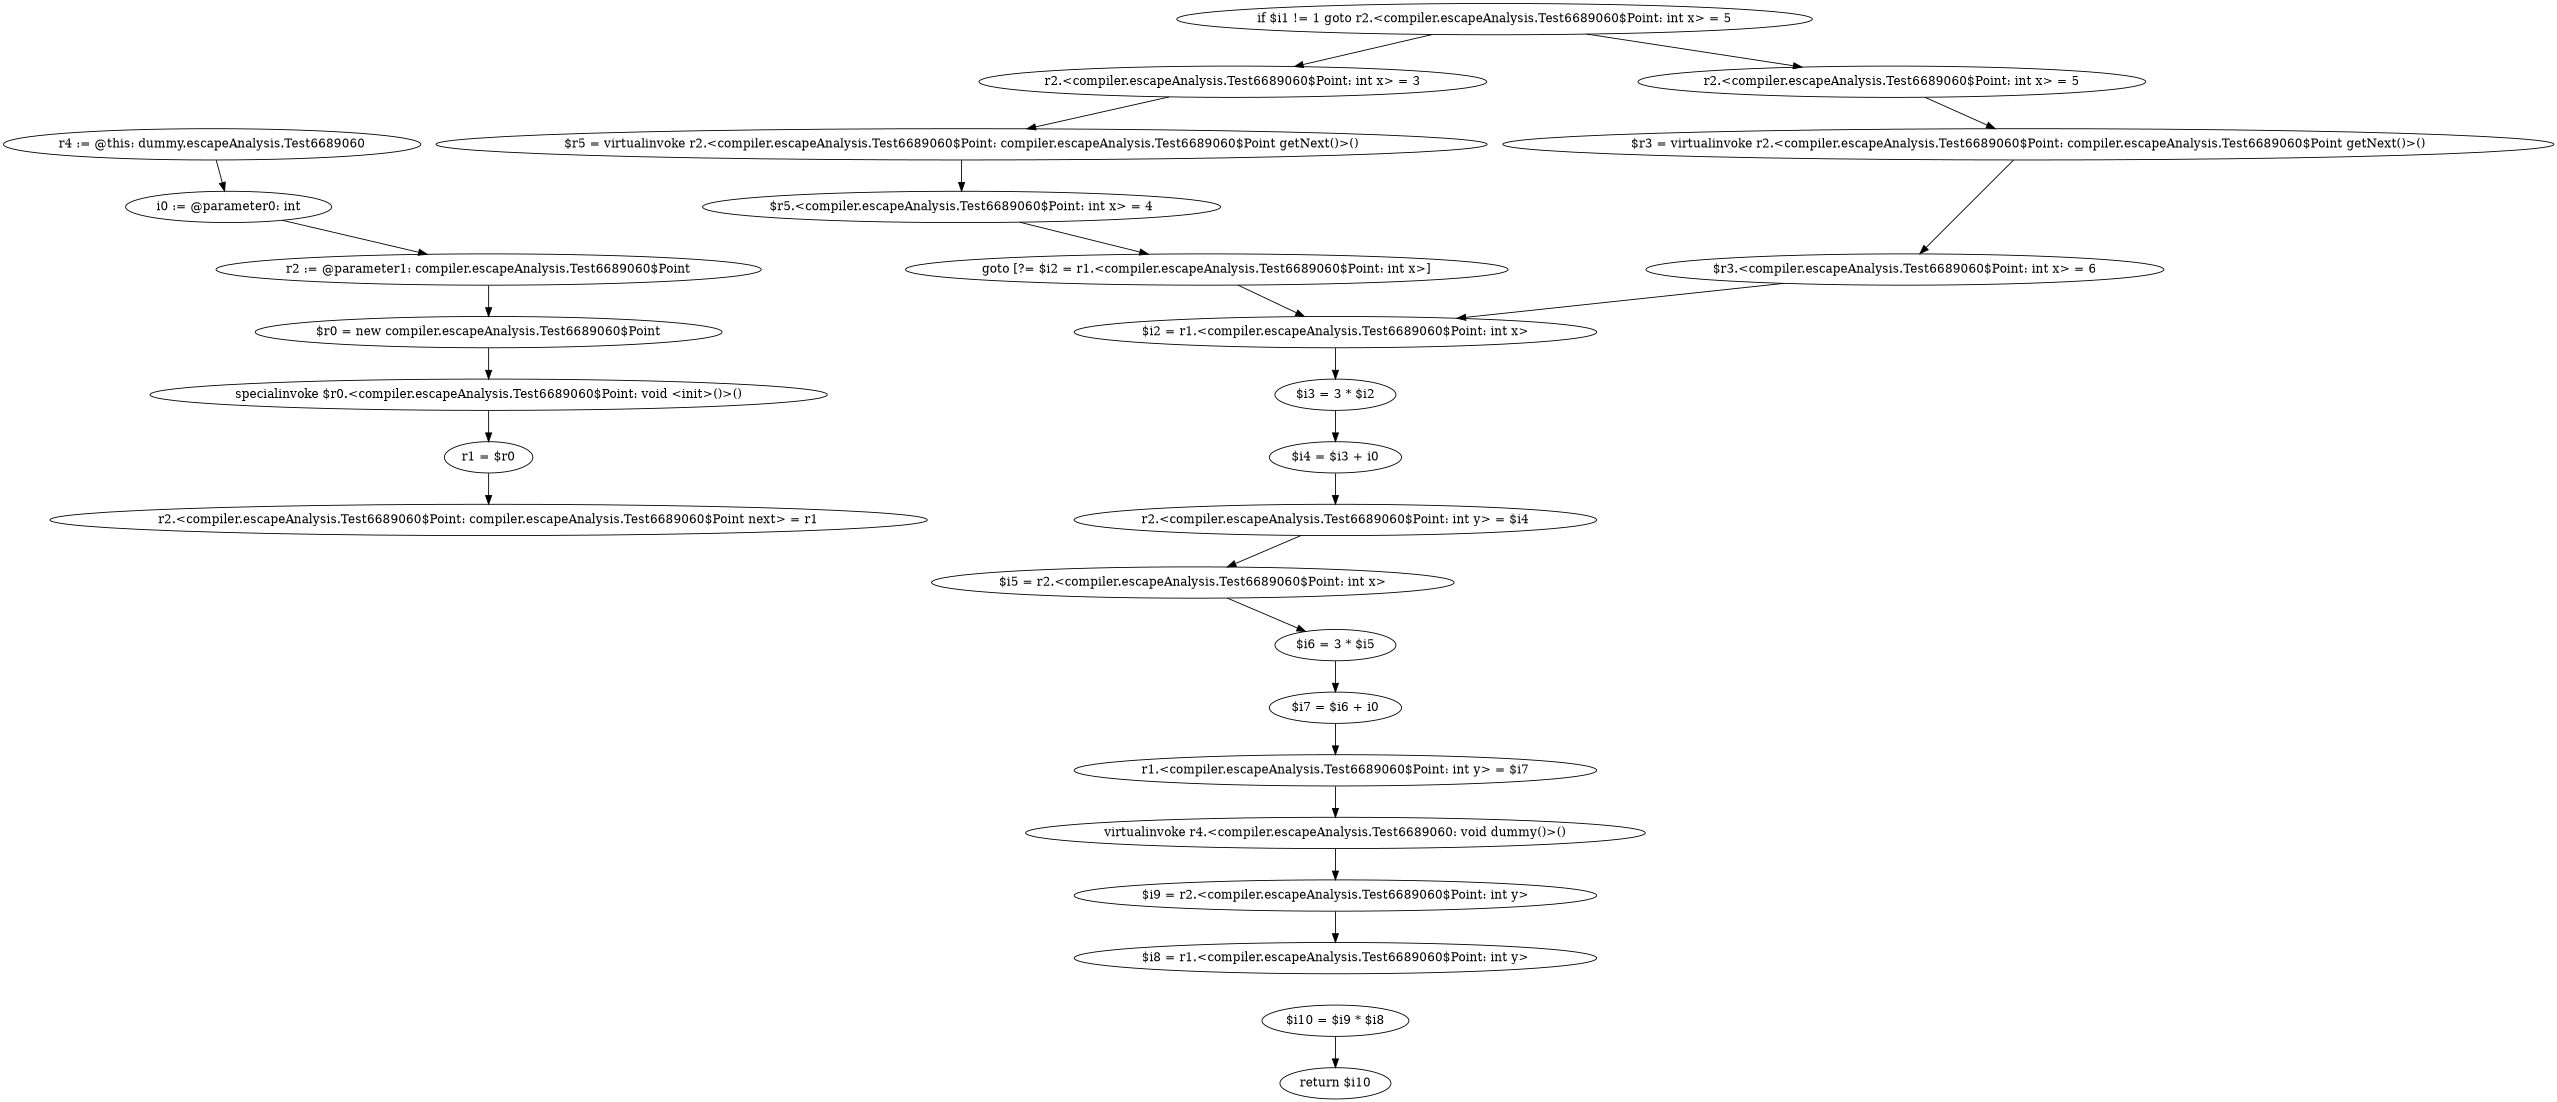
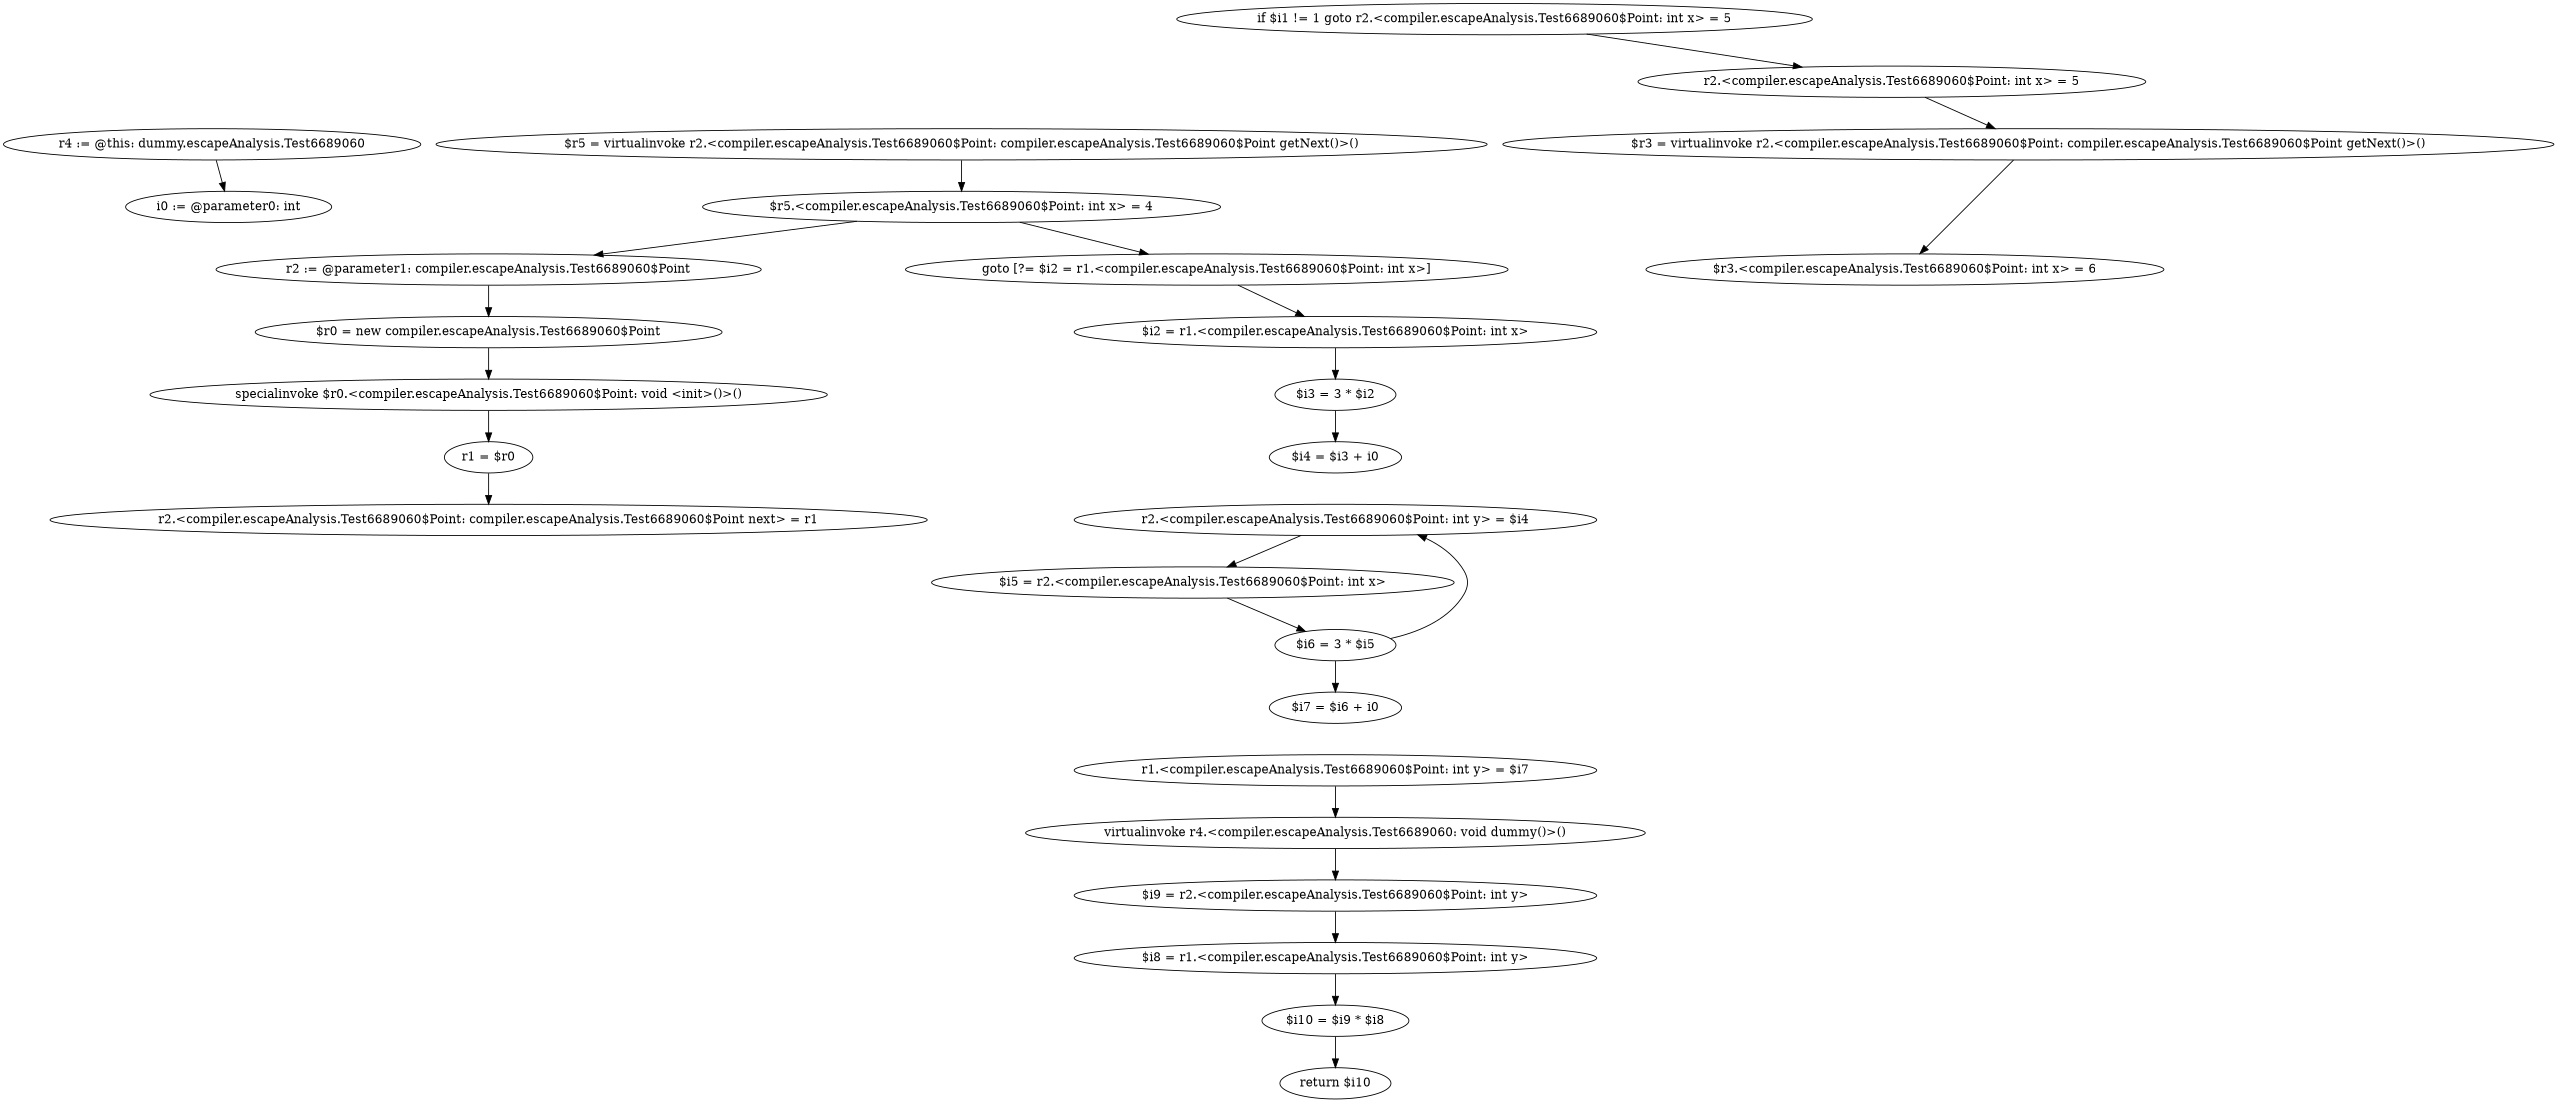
(1233, 82) -> none
(350, 236) -> (730, 238)
(1625, 300) -> none
(1335, 484) -> (1460, 600)
(1335, 735) -> none
none -> (1335, 985)
